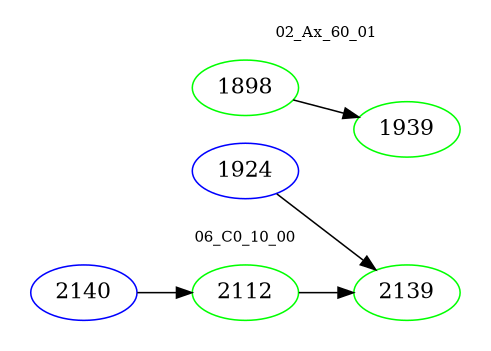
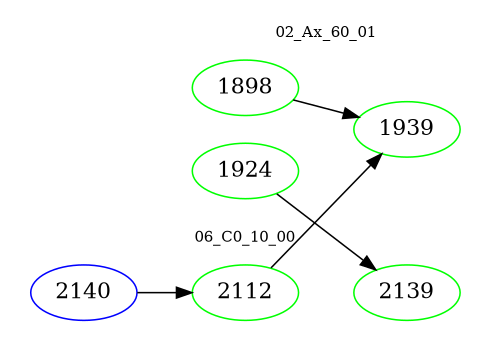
(245, 171) -> (245, 171)
(318, 293) -> (336, 201)
